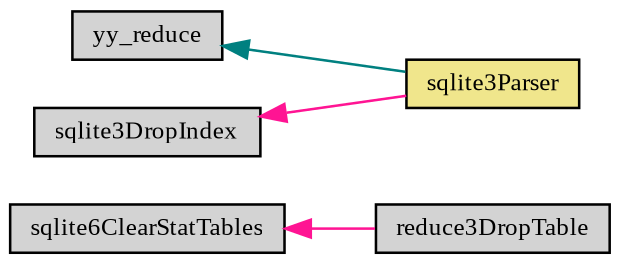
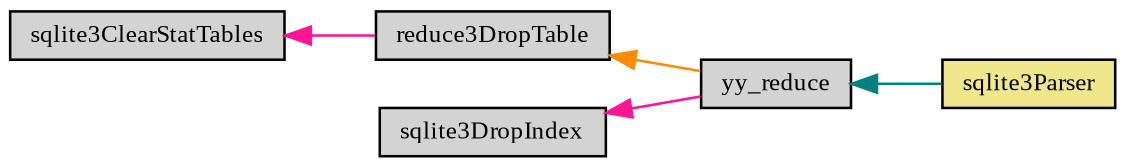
none -> (668, 66)
(346, 104) -> (666, 102)
(147, 229) -> (147, 36)
